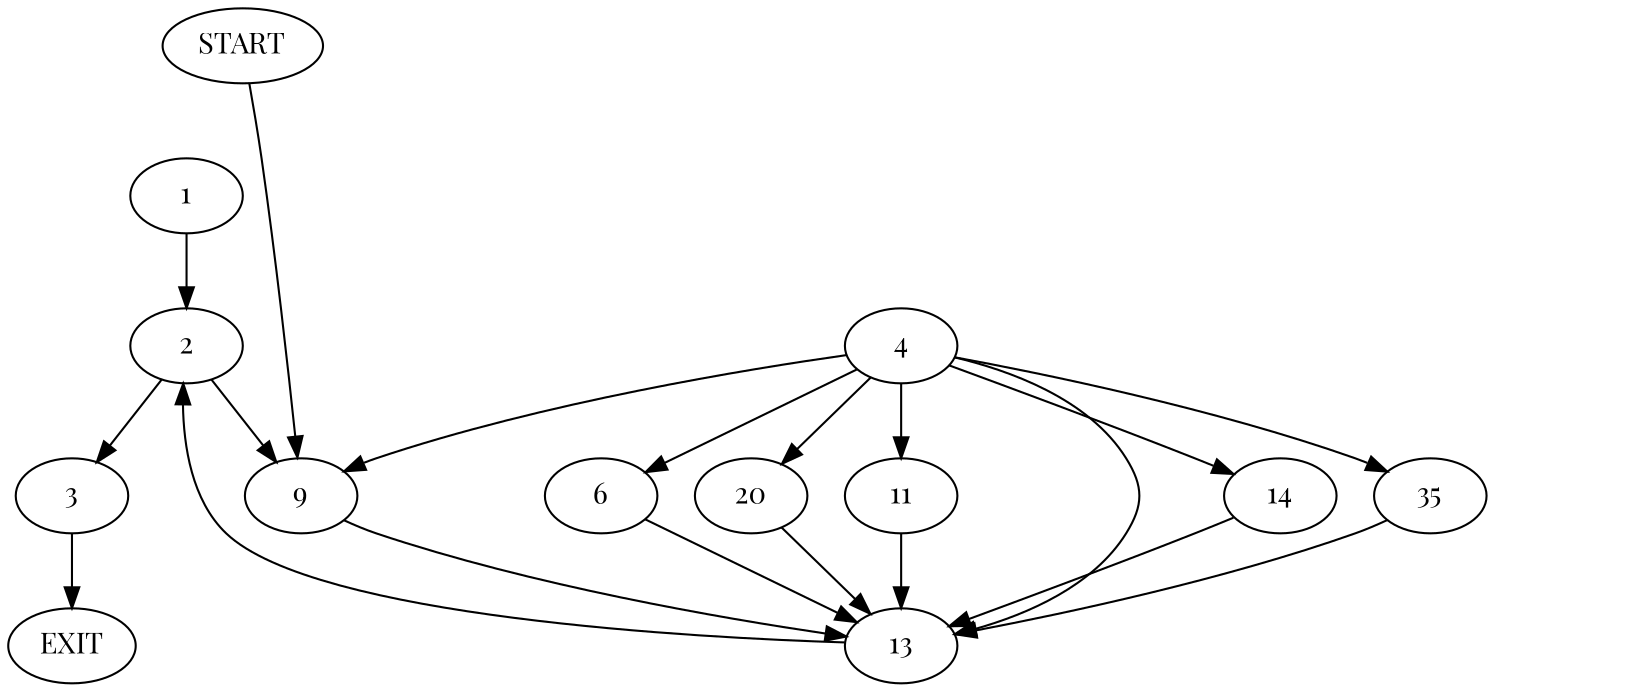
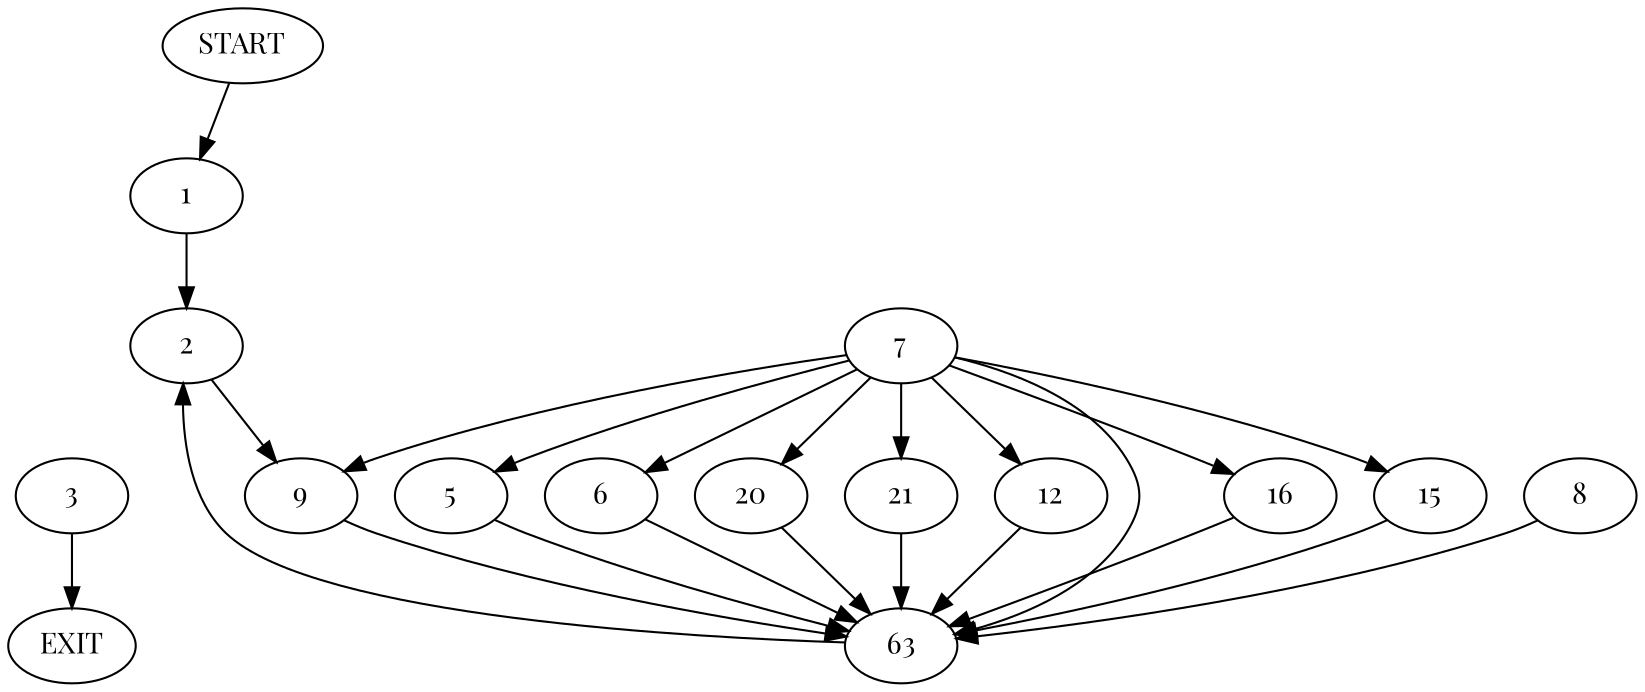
(275, 260) -> (218, 111)
(901, 346) -> (901, 346)
(136, 413) -> none
none -> (451, 496)
(901, 496) -> (901, 496)
none -> (1051, 496)
(1280, 496) -> (1280, 496)
(1430, 496) -> (1430, 496)
none -> (1580, 496)
(901, 646) -> (901, 646)
